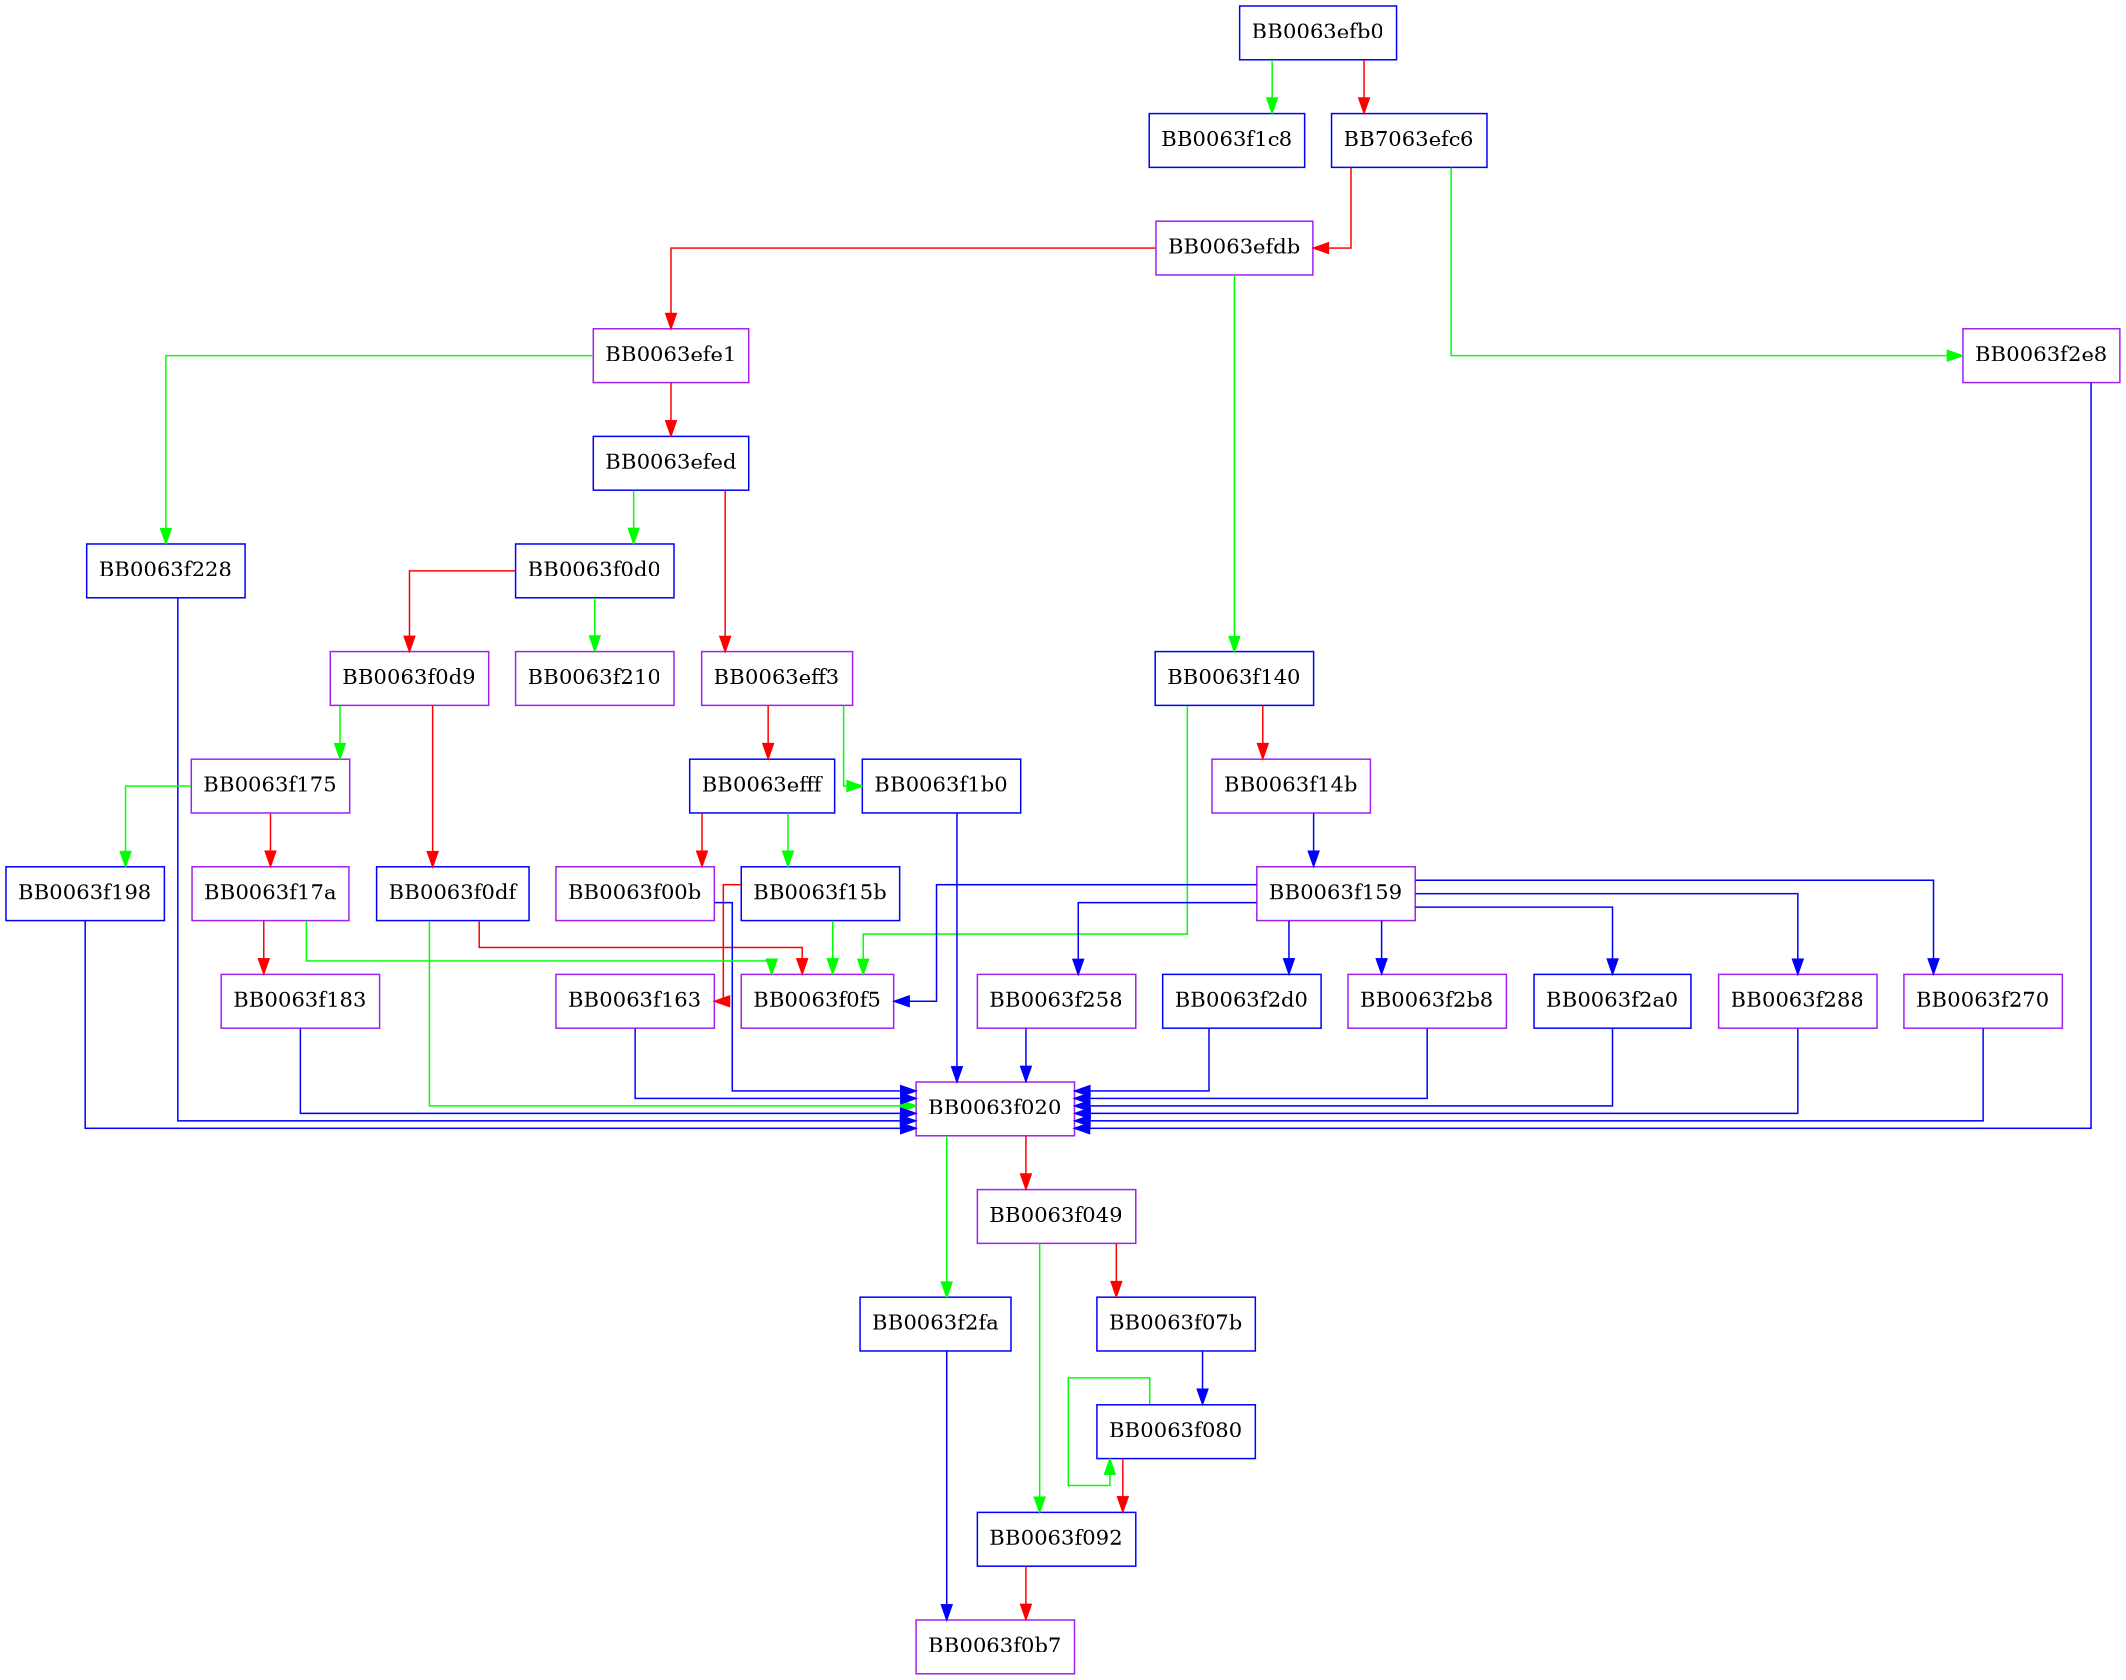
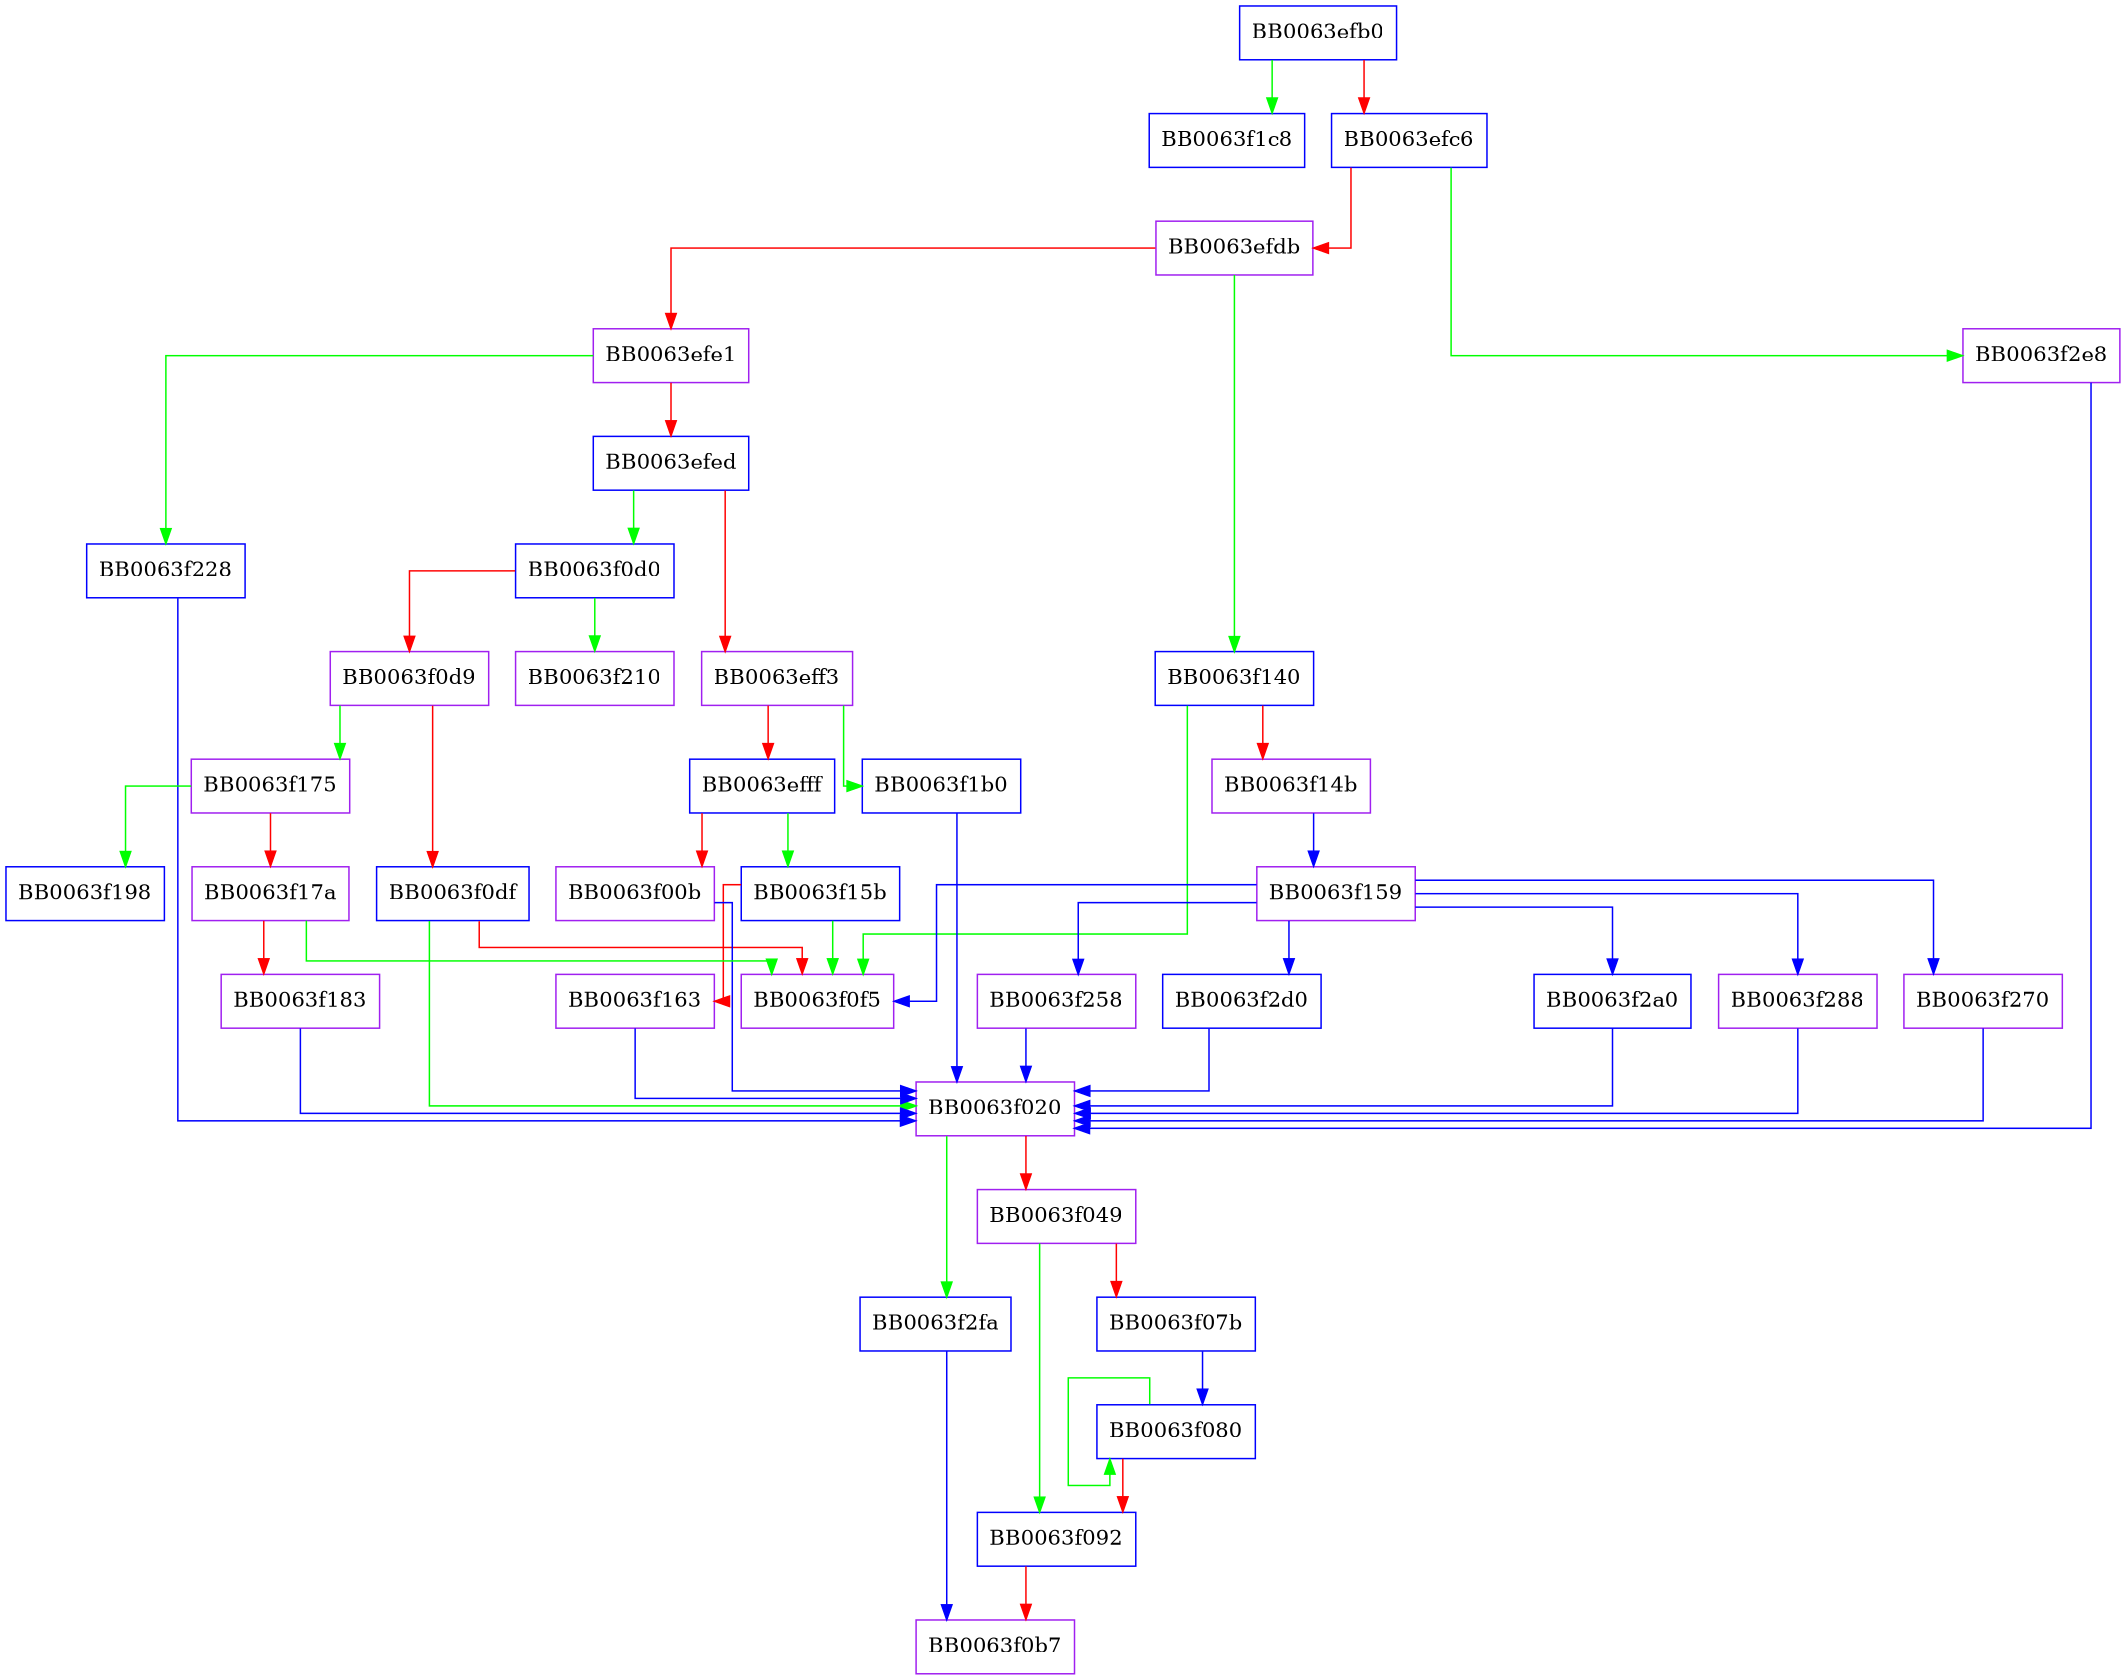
(1409, 140) -> (1409, 140)
(1427, 1001) -> none
(159, 1128) -> none
